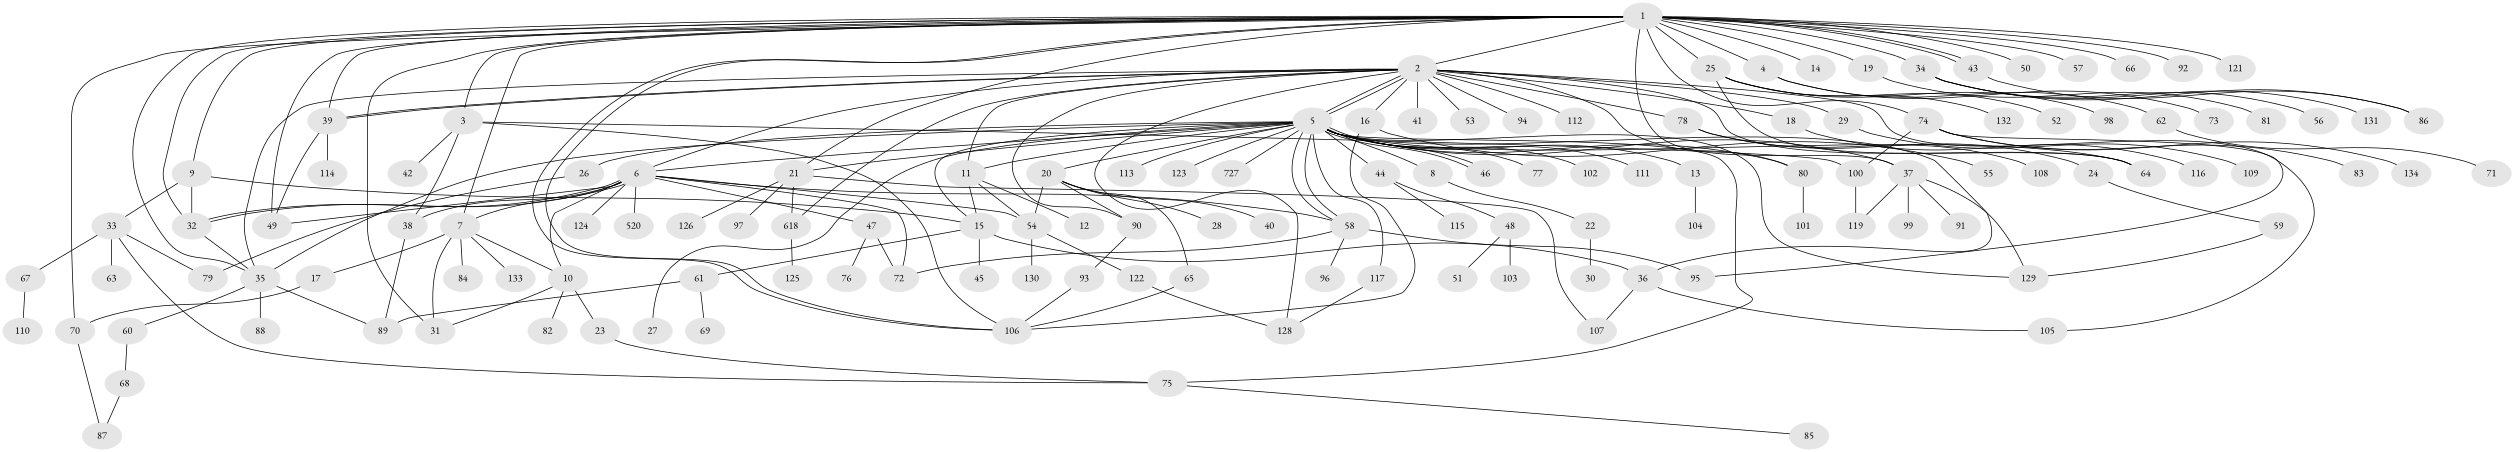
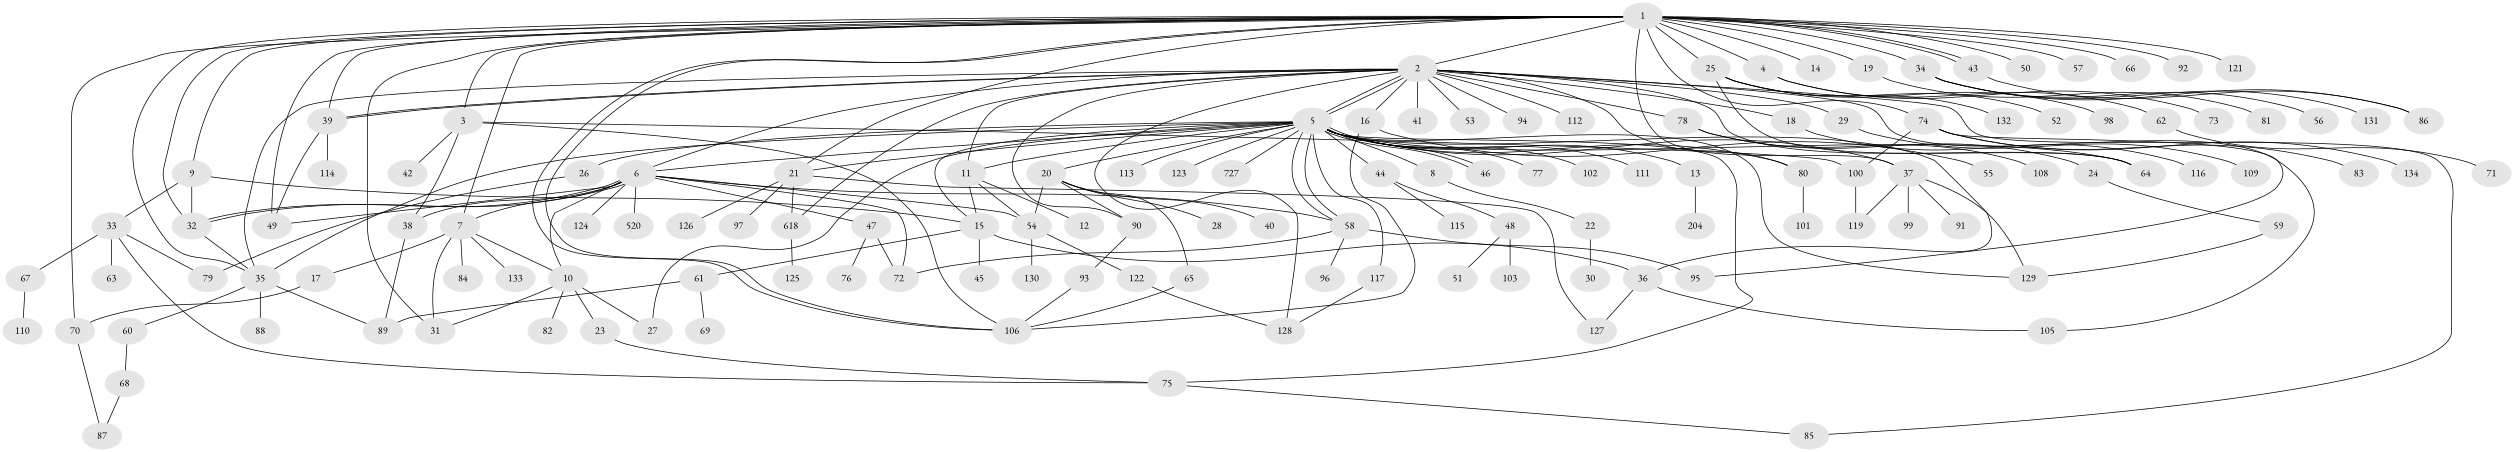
none -> (2453, 193)
(1695, 226) -> (1695, 226)
none -> (610, 305)
(1597, 331) -> (1597, 331)
